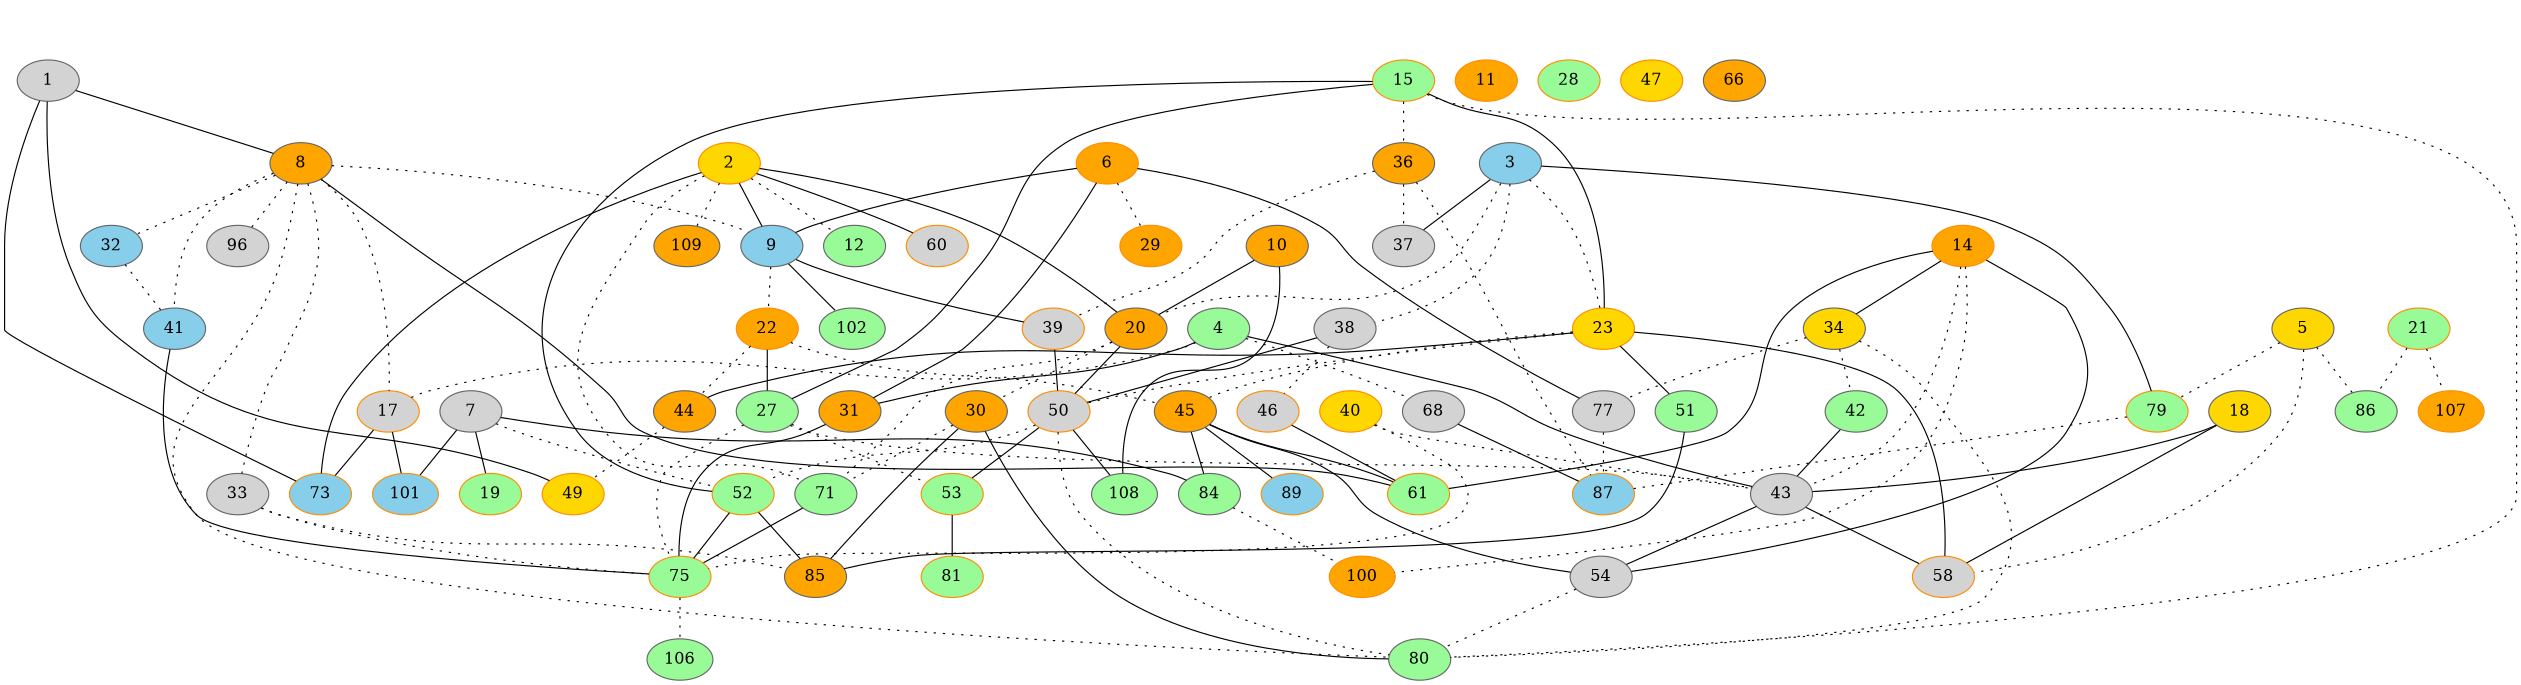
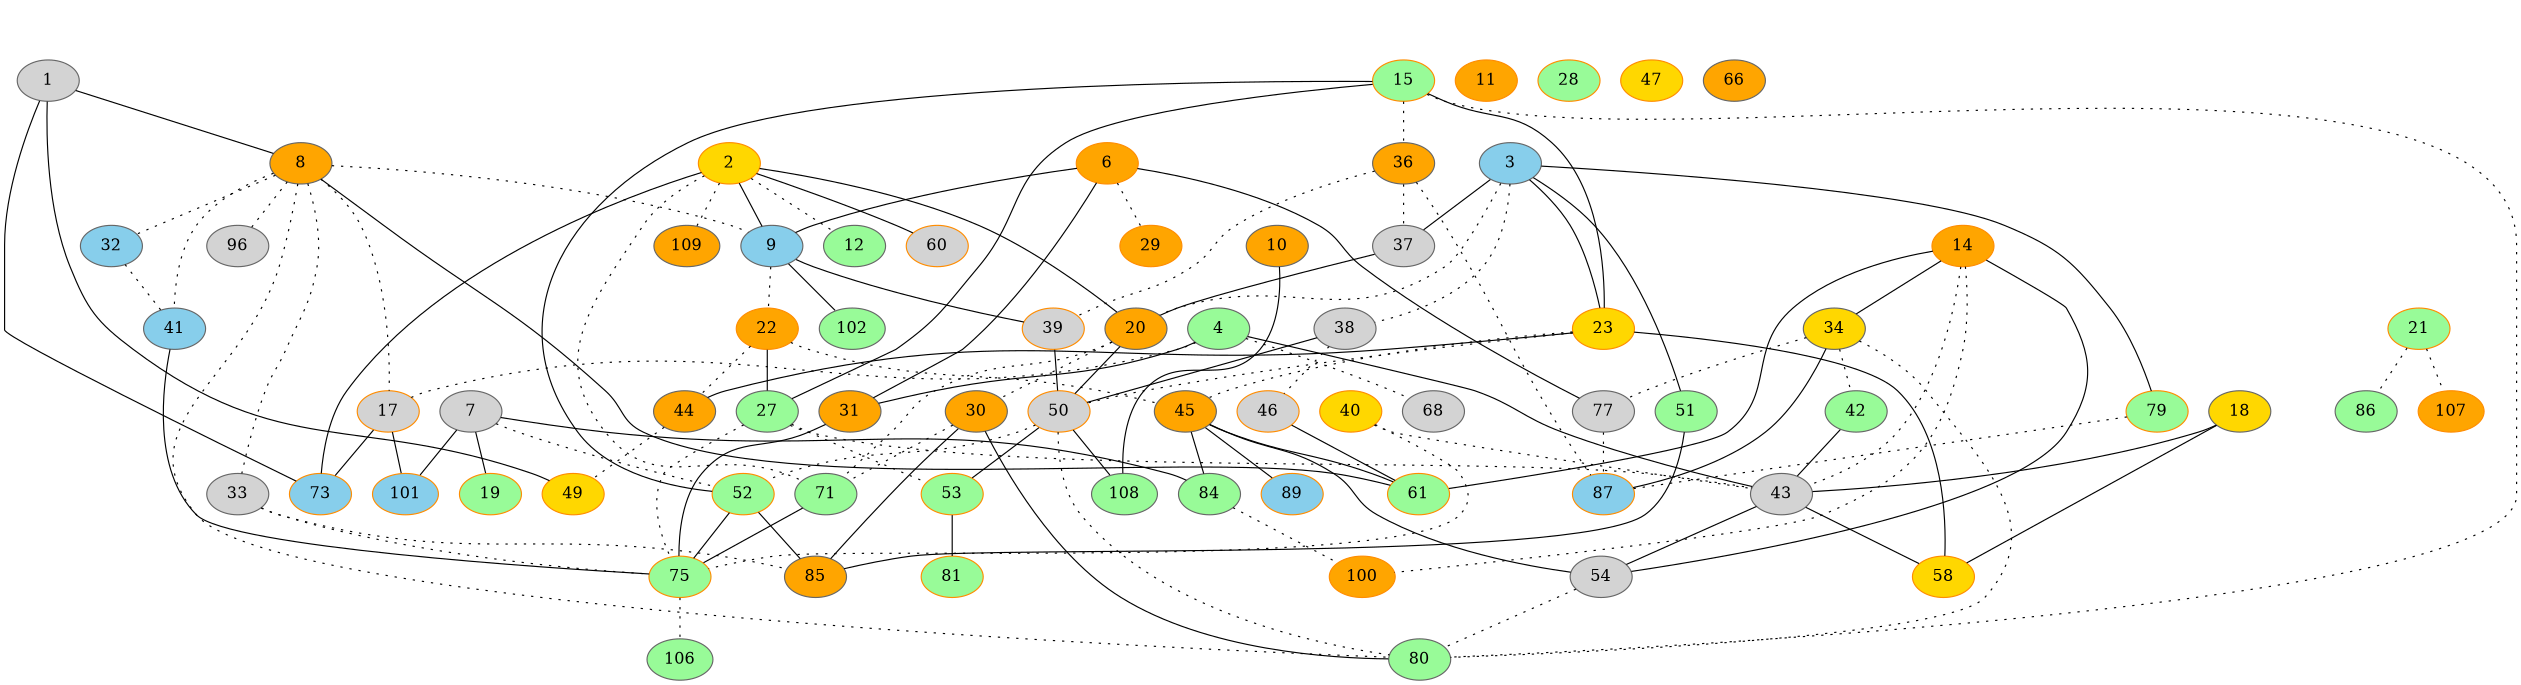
(1577, 237) -> (1577, 237)
(1207, 287) -> (1267, 282)
(2303, 329) -> none
(1645, 370) -> (1627, 270)
(1497, 443) -> (1749, 444)
(1943, 577) -> (1943, 577)
